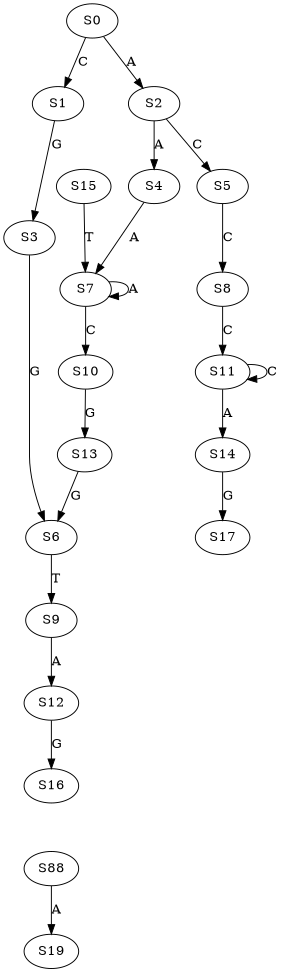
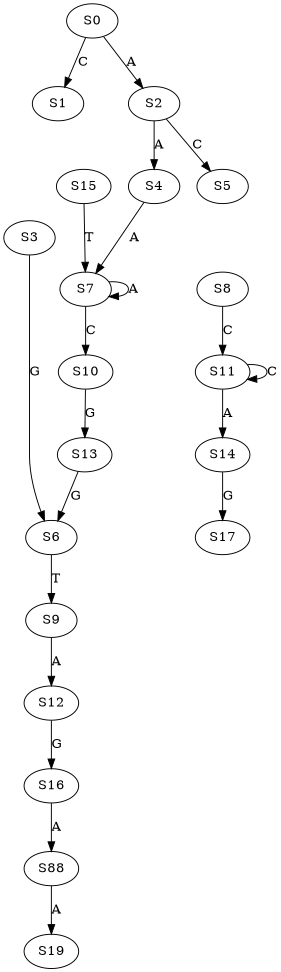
(45, 166) -> none
(223, 233) -> none
none -> (51, 822)
